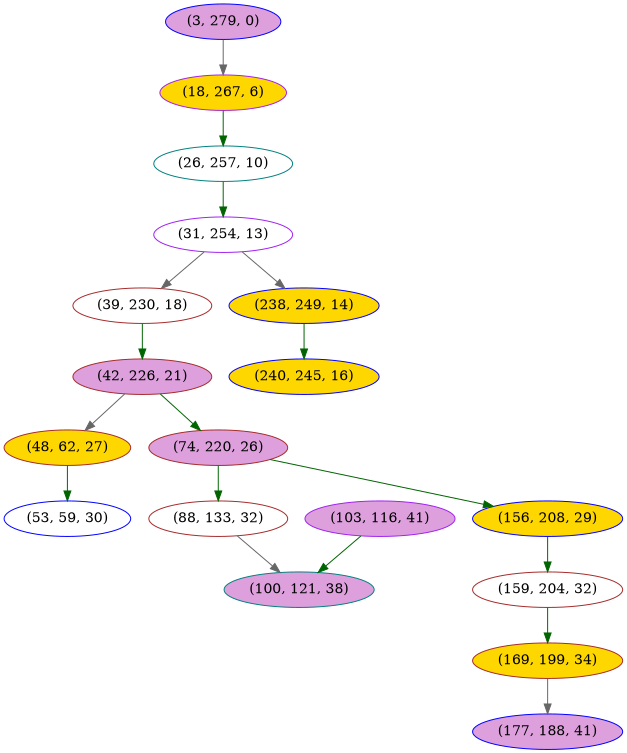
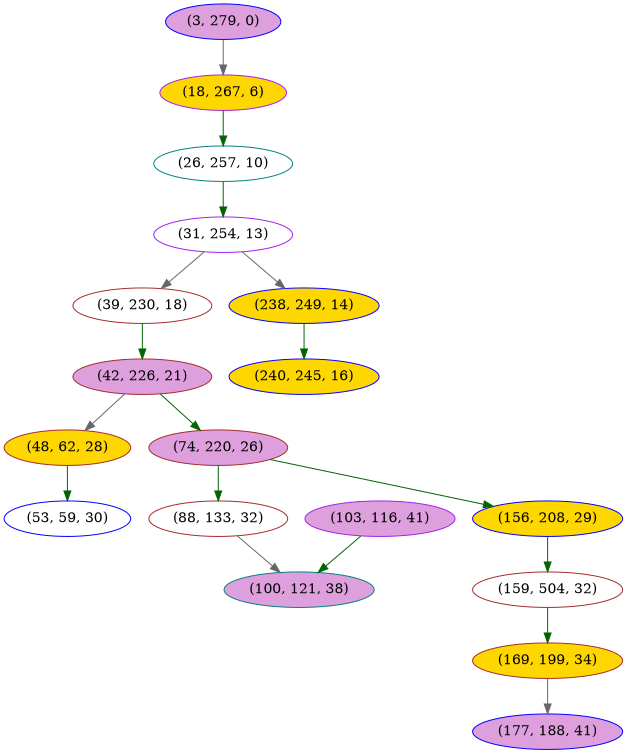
(67, 448) -> (67, 448)
(548, 590) -> (548, 590)
